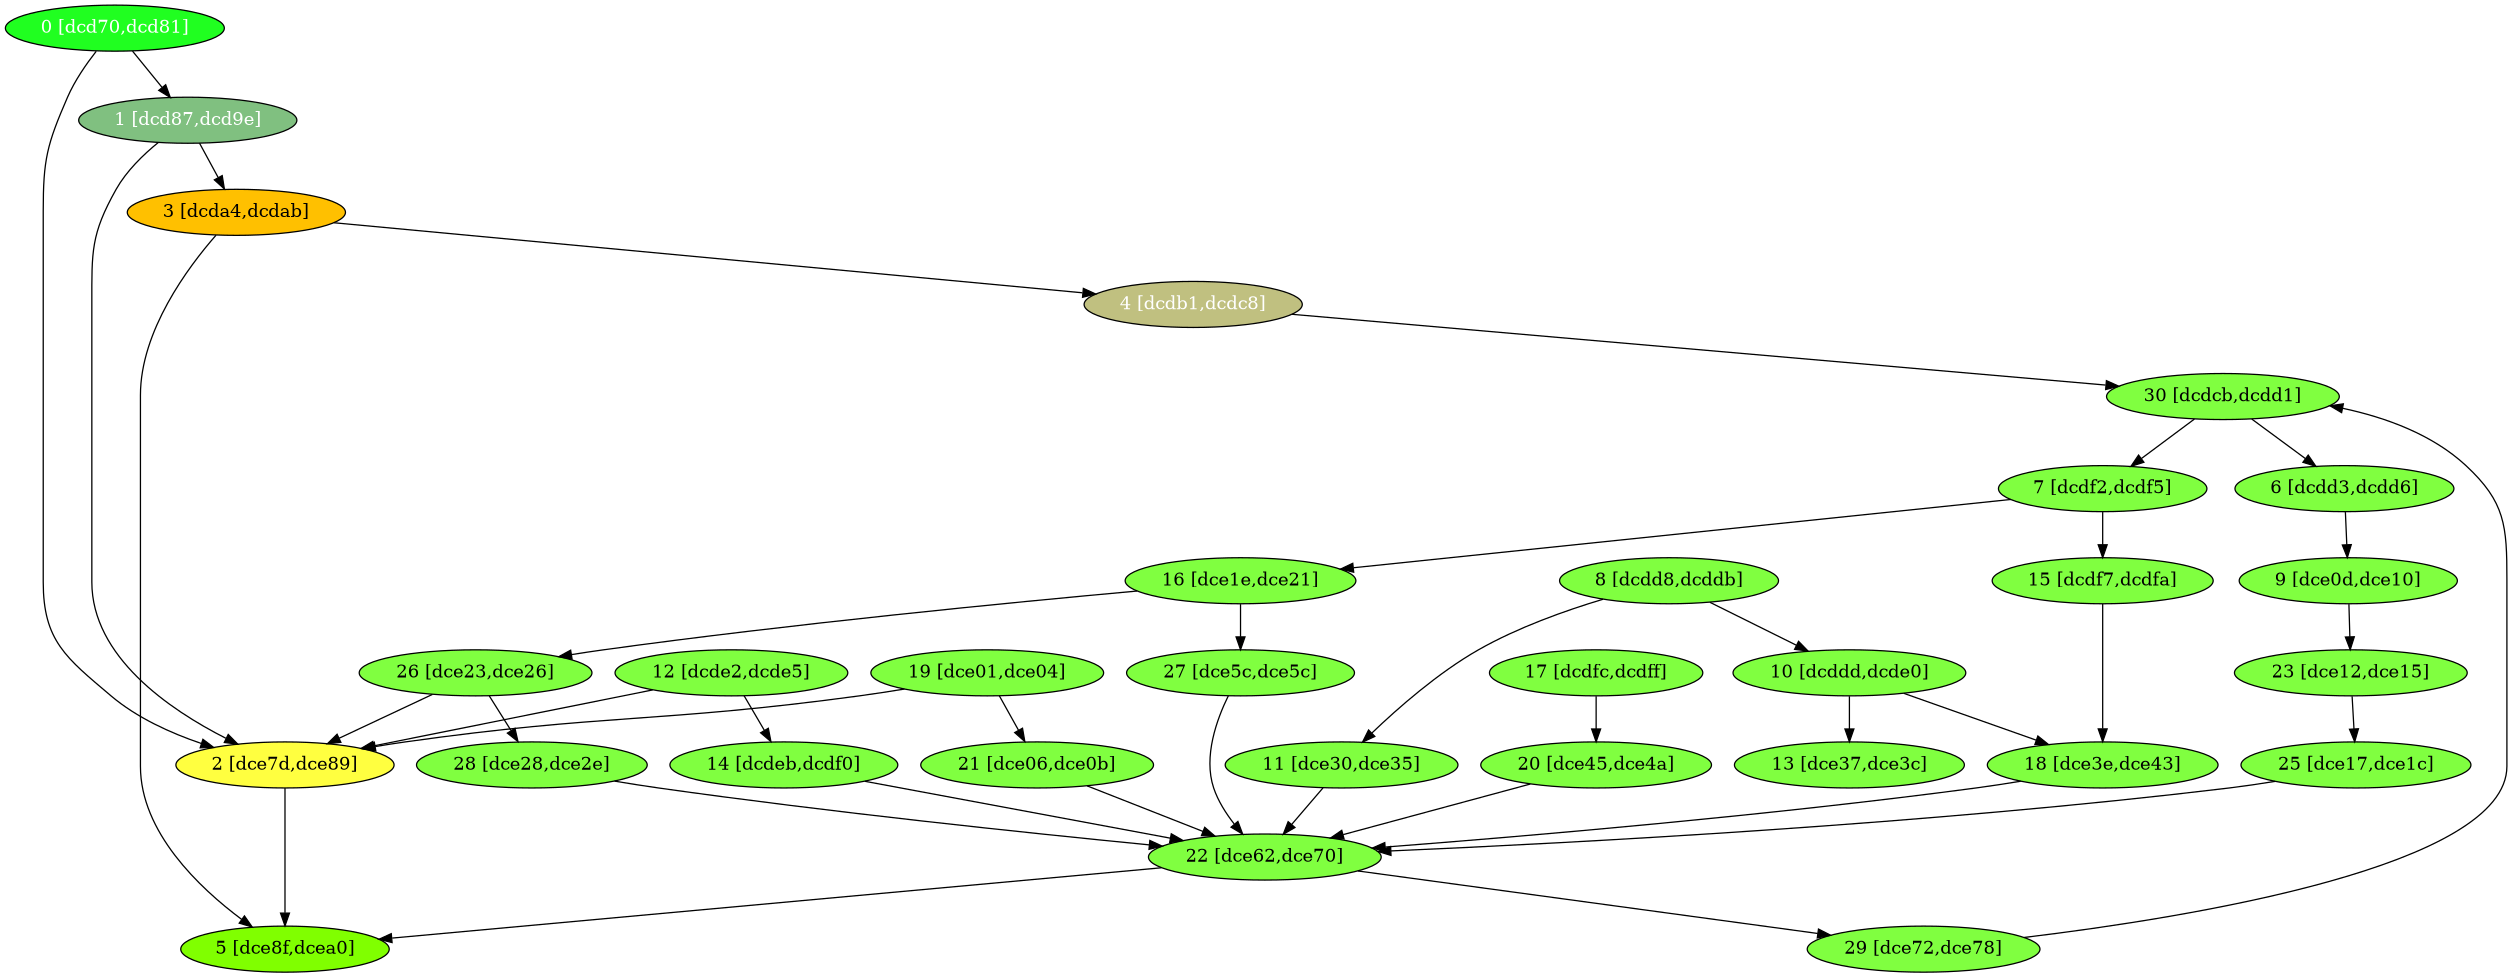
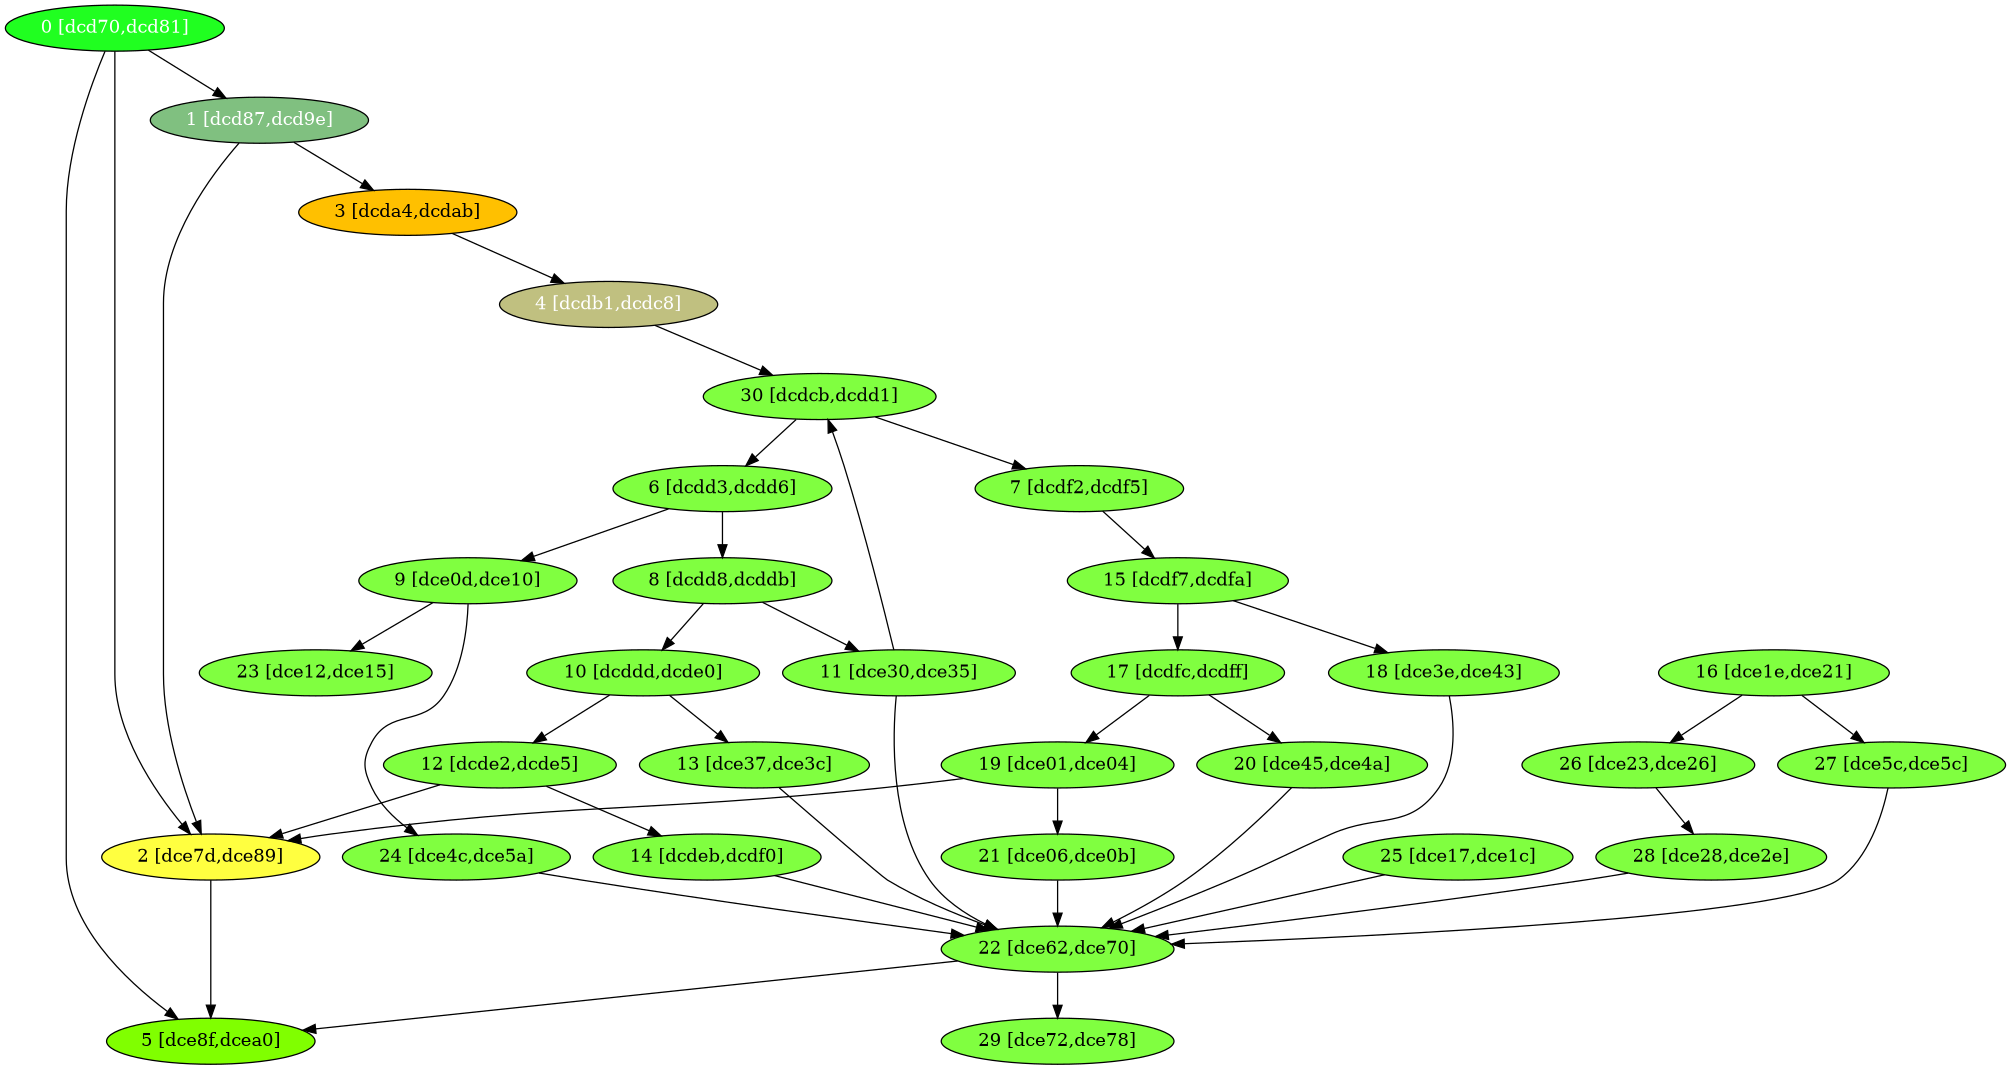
none -> (722, 528)
(1682, 534) -> none
(140, 585) -> (66, 547)
none -> (1178, 621)
(2353, 713) -> none
none -> (1123, 715)
(386, 716) -> none
(1970, 717) -> (577, 715)
(2491, 803) -> (866, 540)
none -> (456, 857)
none -> (874, 869)
